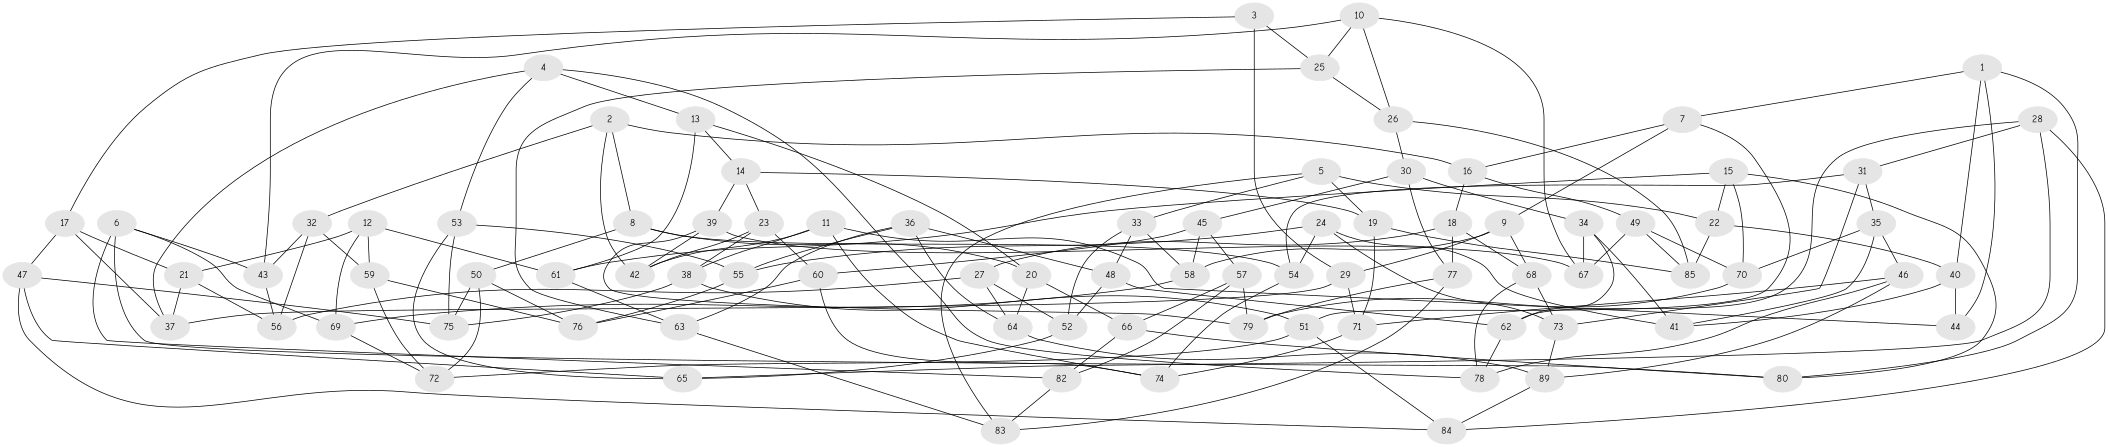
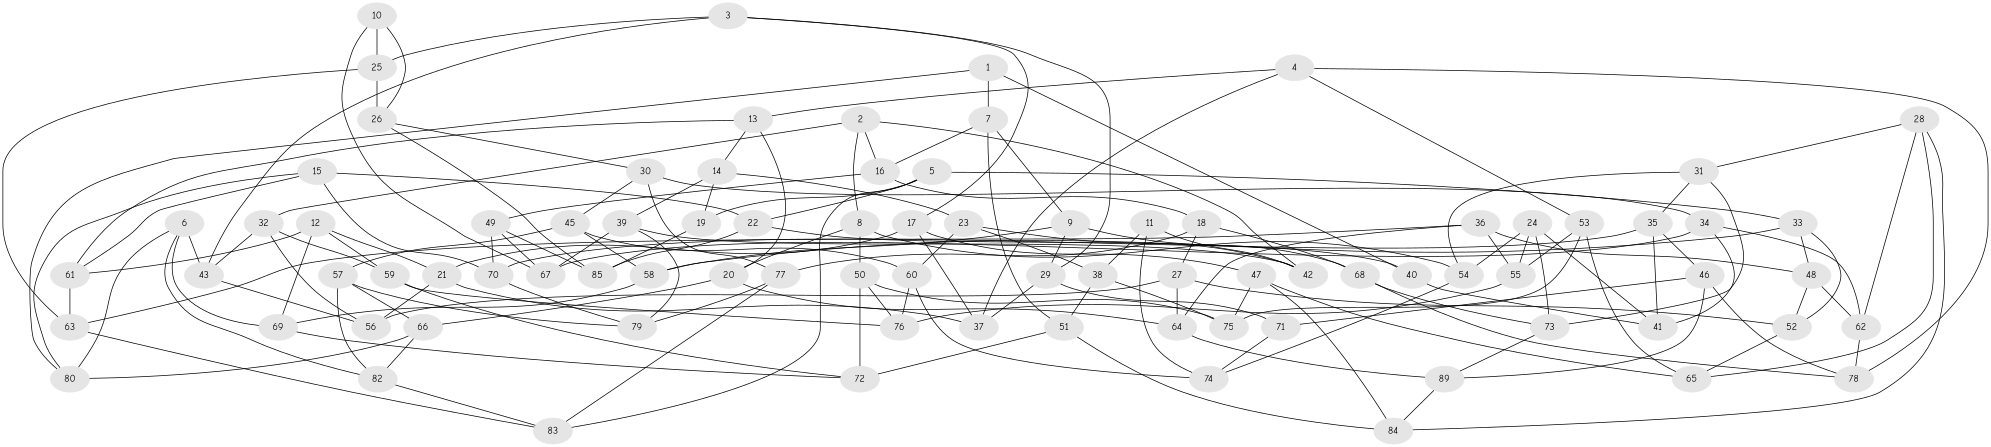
(713, 36) -> (422, 77)
(1373, 276) -> none
(1956, 327) -> none
